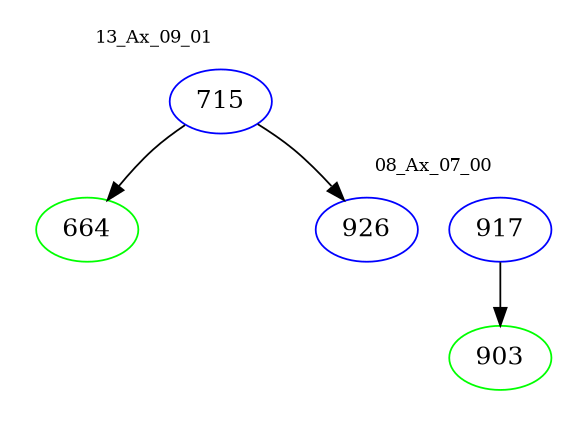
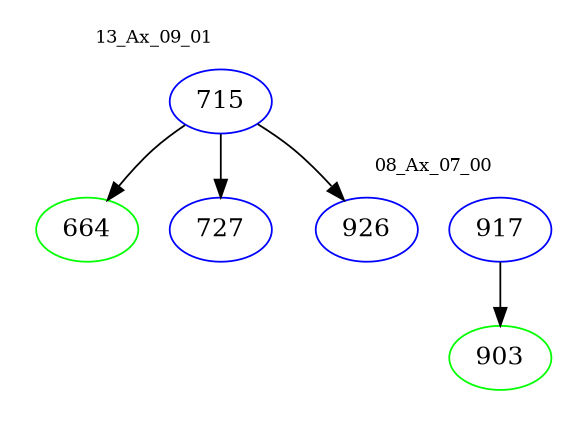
none -> (221, 230)
